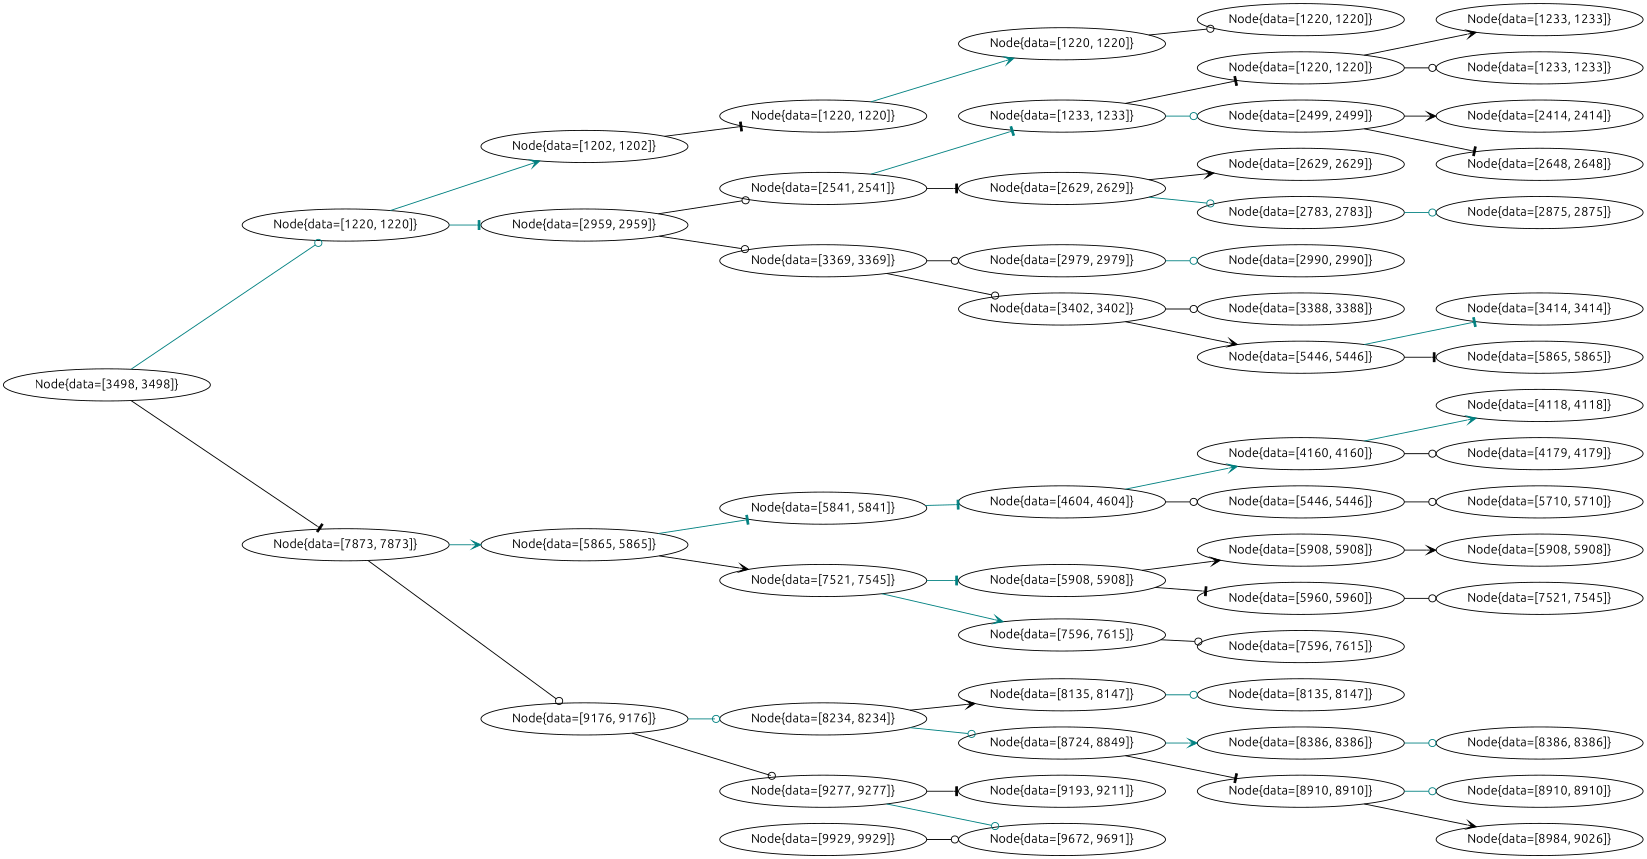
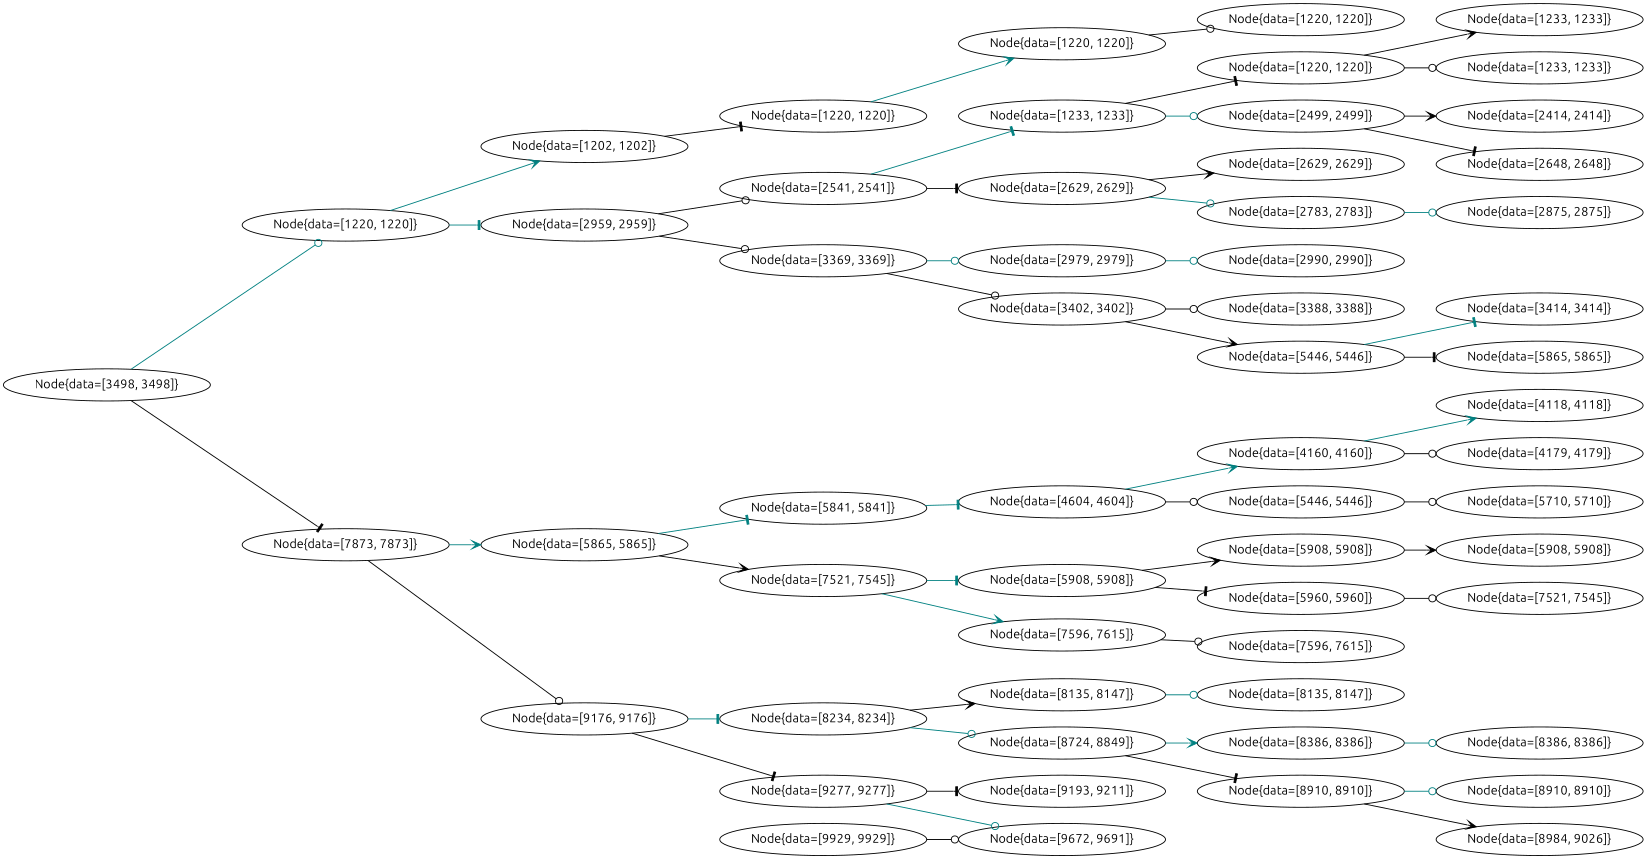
(939, 261) -> (939, 261)
(701, 719) -> (701, 719)
(701, 754) -> (701, 754)
